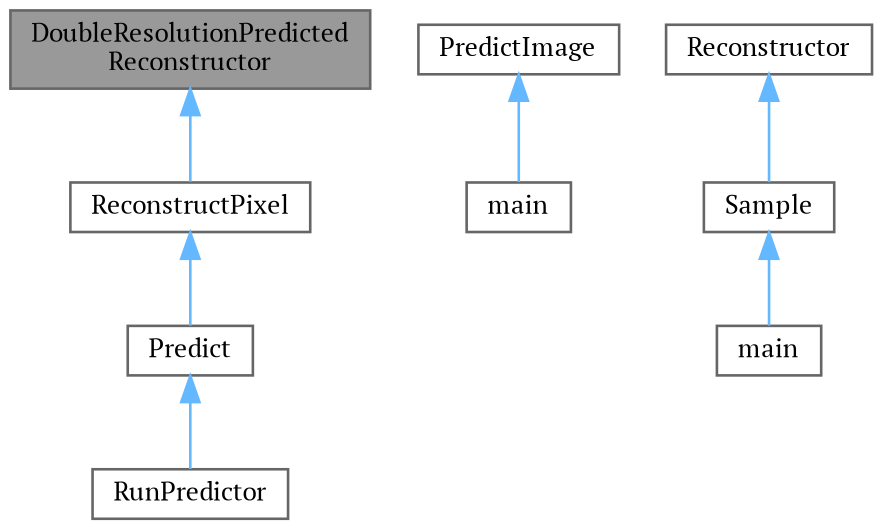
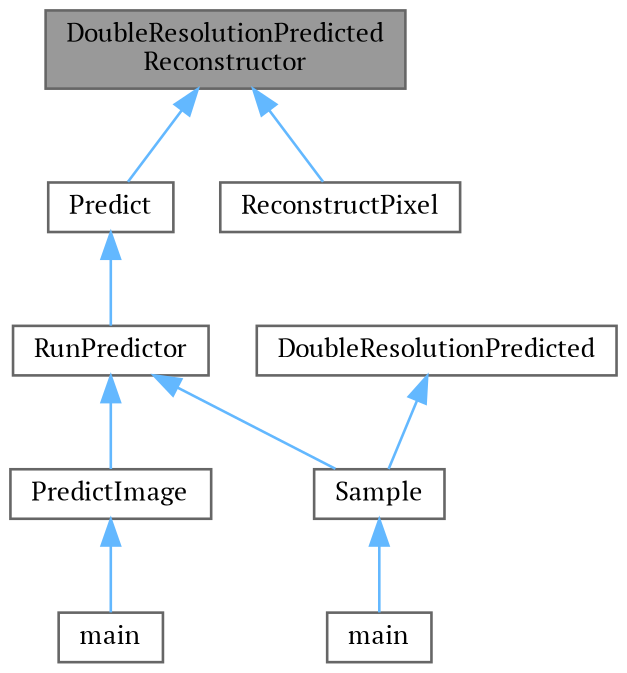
(769, 50) -> (437, 351)
(190, 292) -> (155, 146)
none -> (256, 428)
none -> (111, 436)
